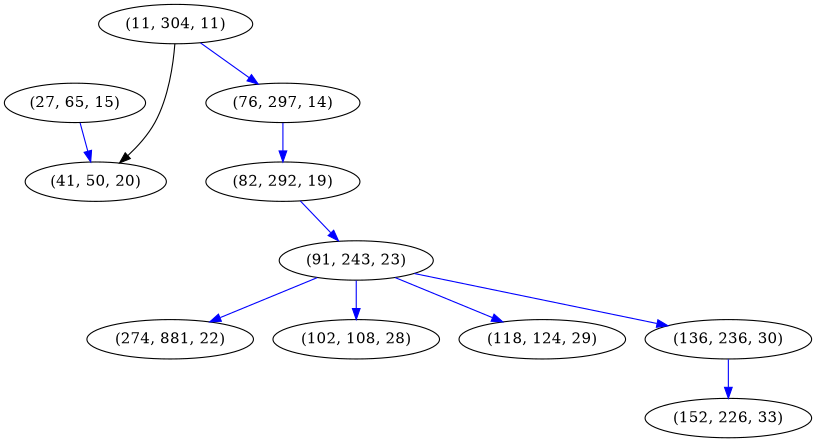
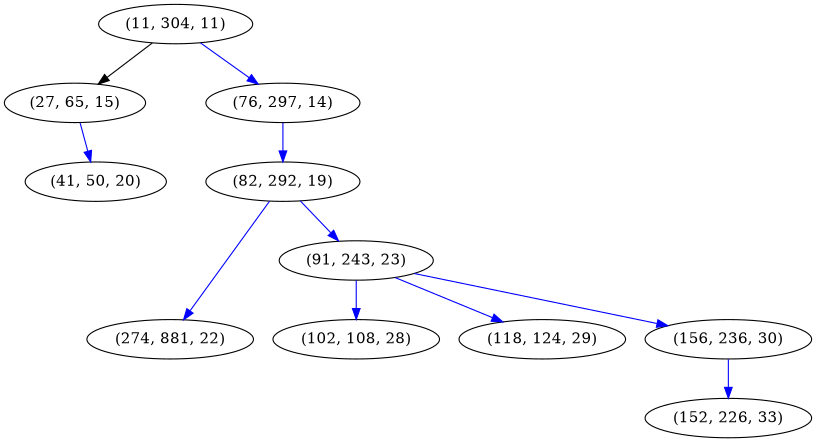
(163, 105) -> (130, 60)
(269, 298) -> (230, 256)
(728, 339) -> (728, 339)
